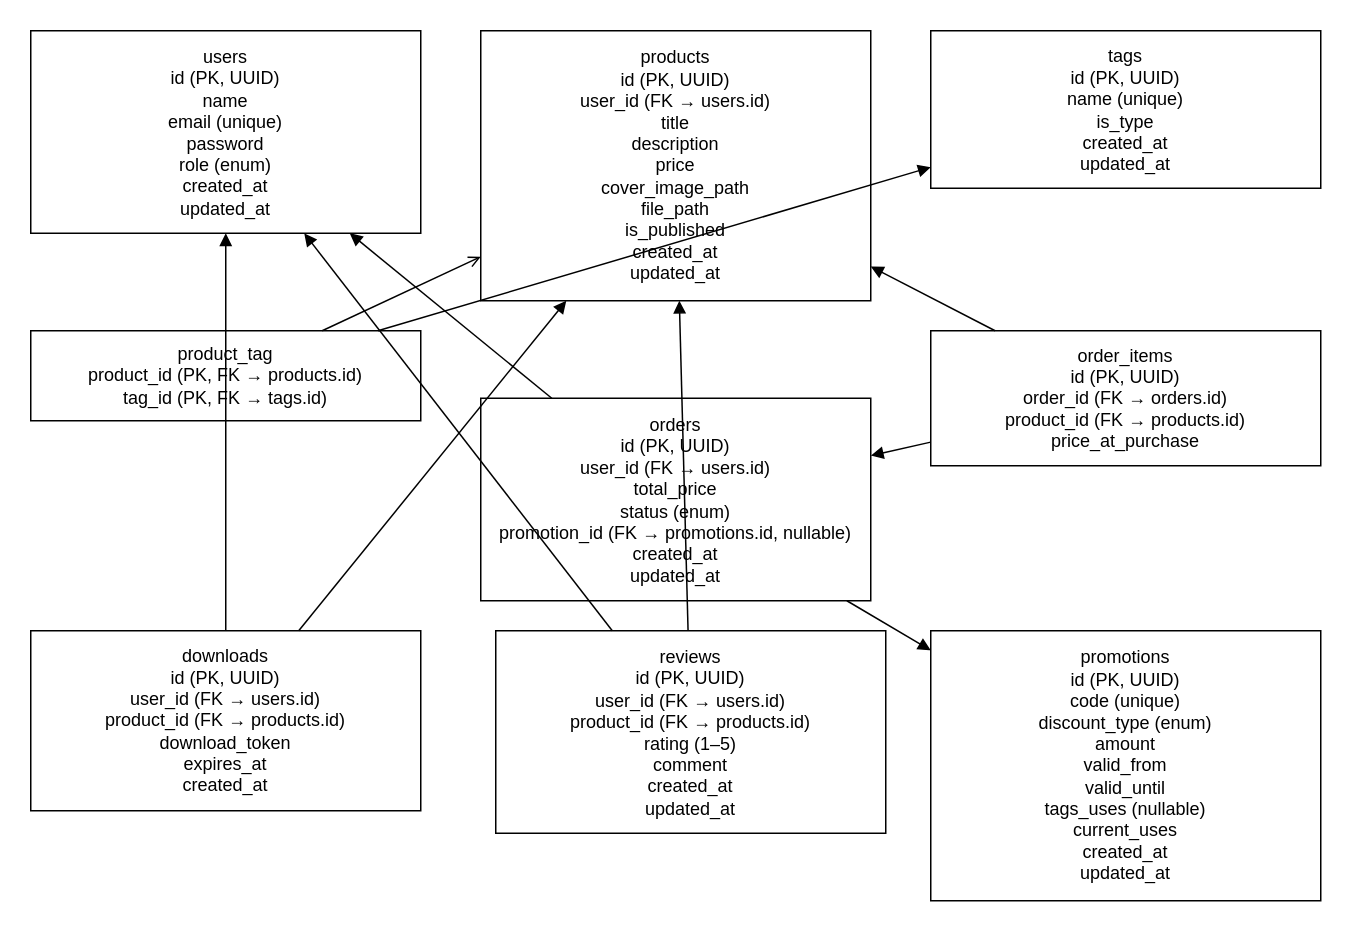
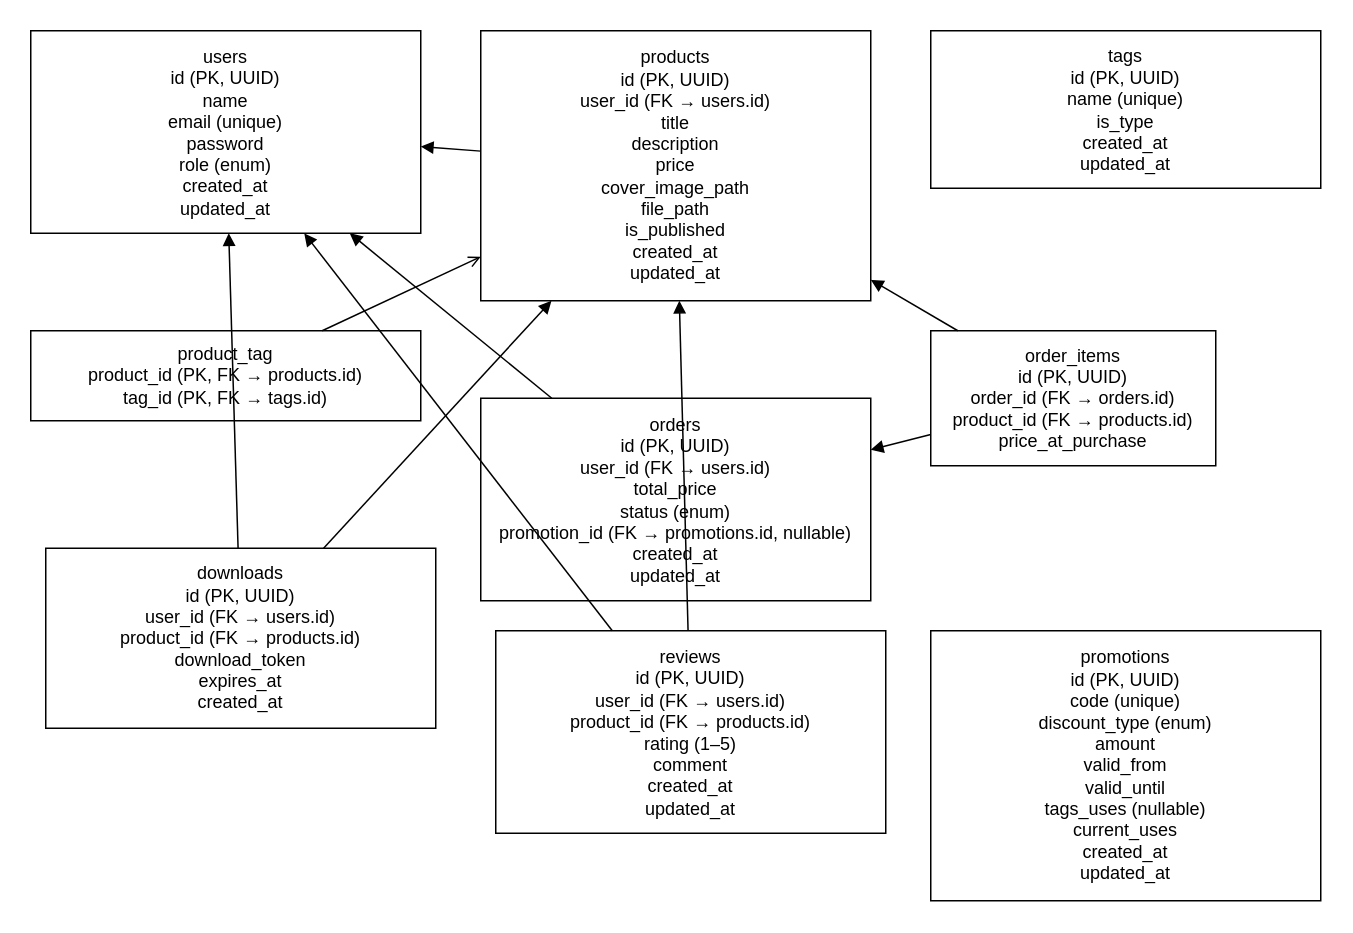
none -> (457, 149)
(650, 250) -> none
(1126, 398) -> (1073, 398)
(883, 622) -> none
(226, 721) -> (241, 638)
